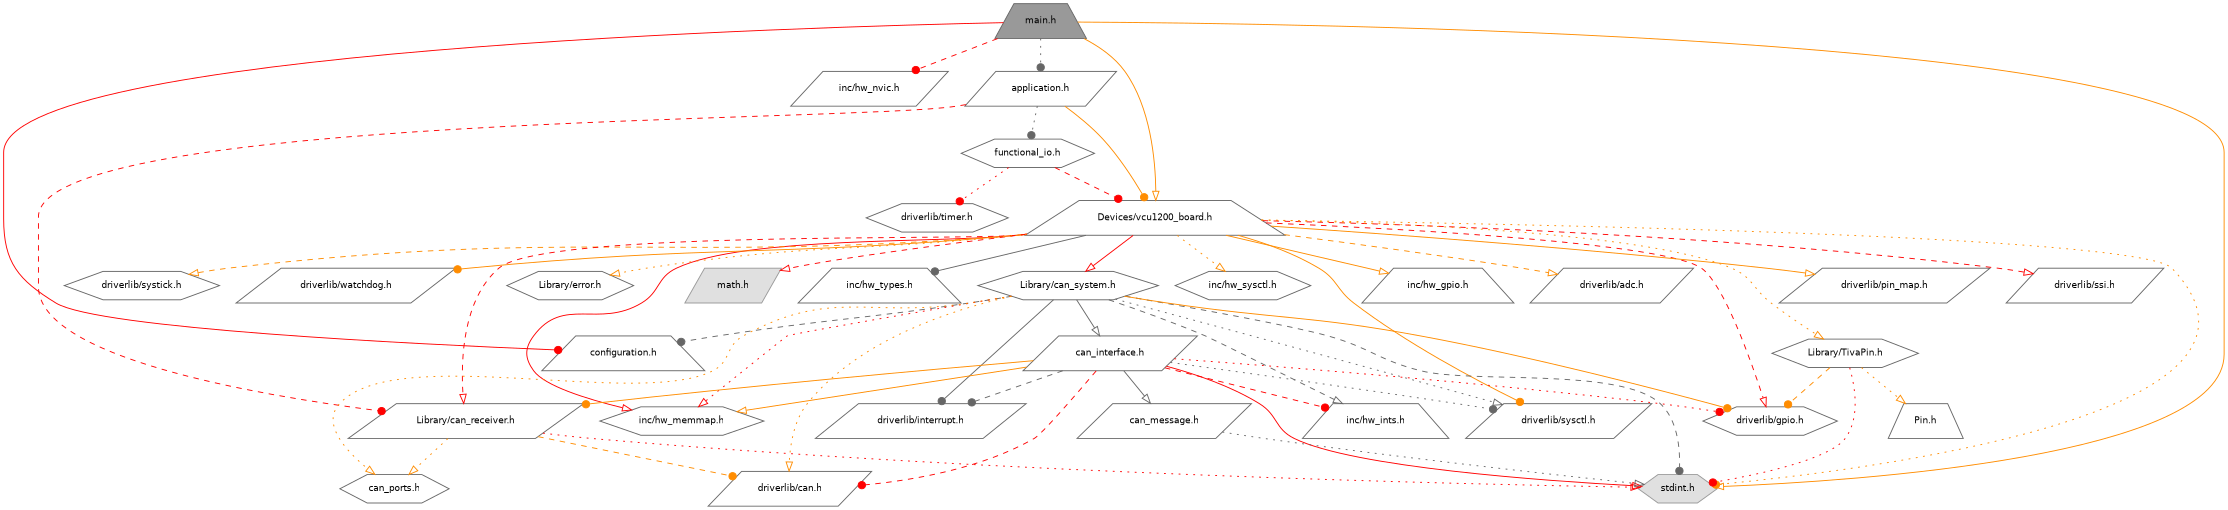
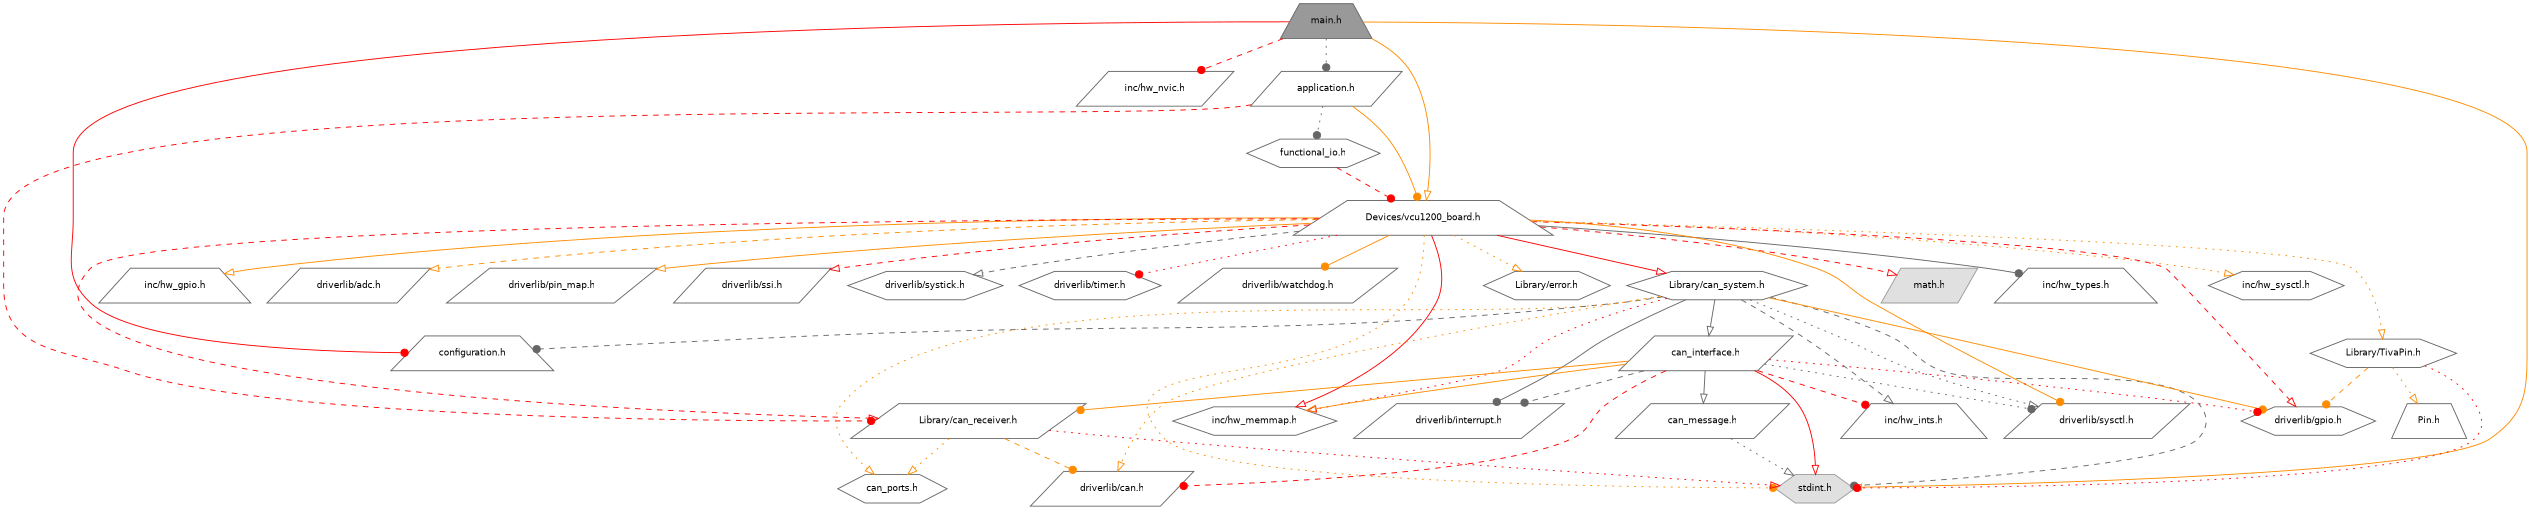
(986, 183) -> (1240, 254)
(550, 247) -> (1141, 250)
